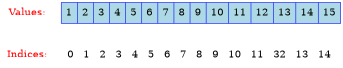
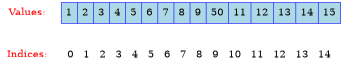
(217, 12) -> (217, 12)
(280, 54) -> (280, 54)
